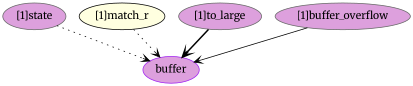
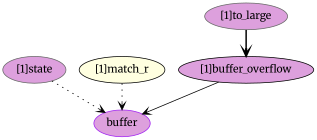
(343, 16) -> (246, 70)
(198, 41) -> (246, 39)
